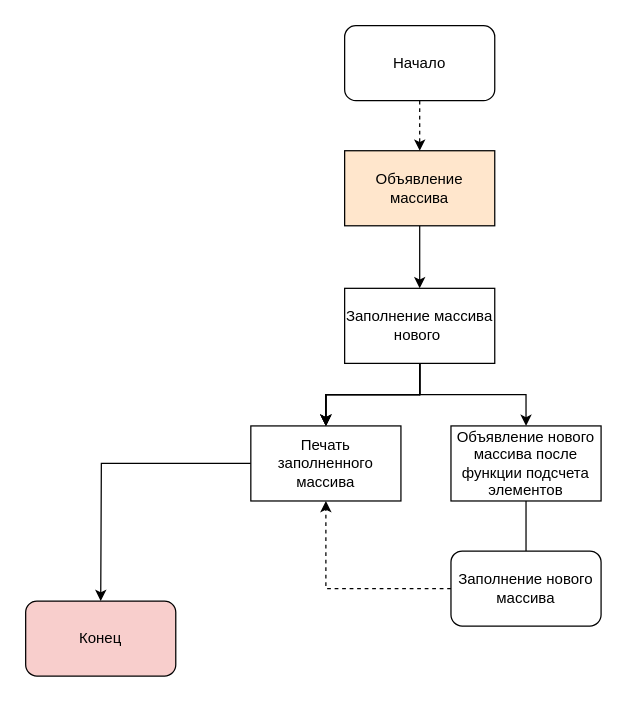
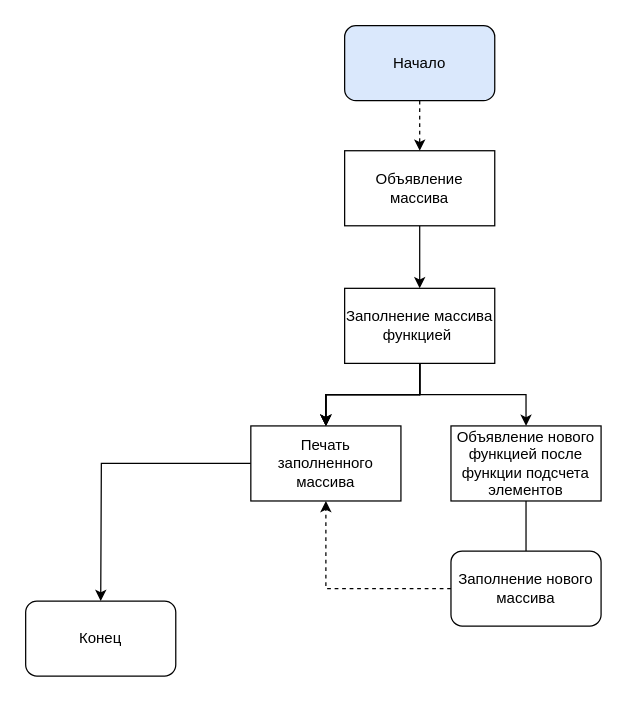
(419, 63) -> (419, 63)
(419, 188) -> (419, 188)
(419, 326) -> (419, 326)
(526, 463) -> (526, 463)
(101, 638) -> (101, 638)
